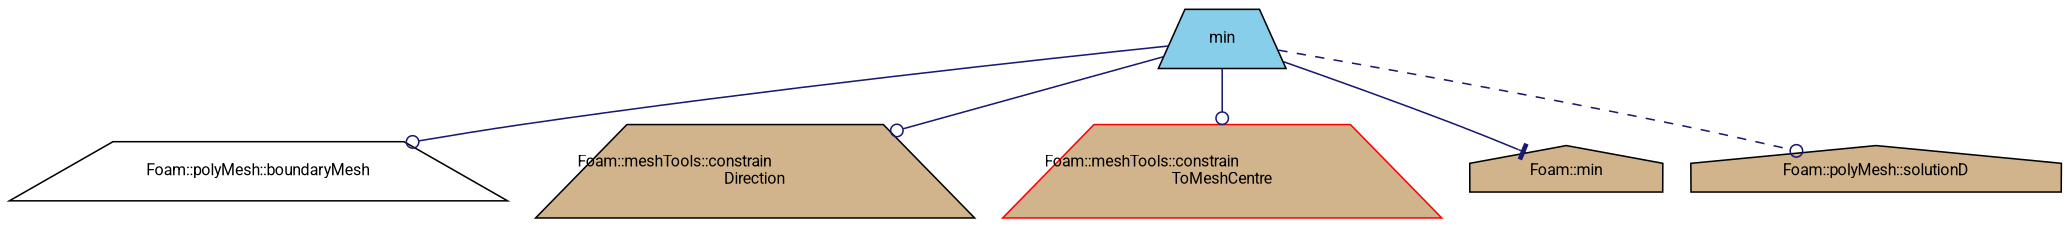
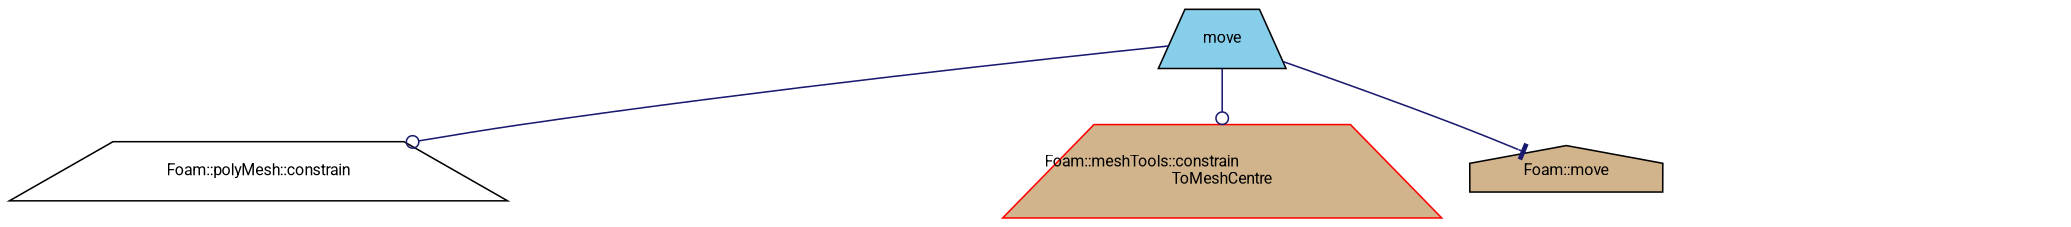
(1222, 39) -> (1222, 39)
(258, 171) -> (258, 171)
(755, 171) -> none
(1566, 171) -> (1566, 171)
(1876, 171) -> none
